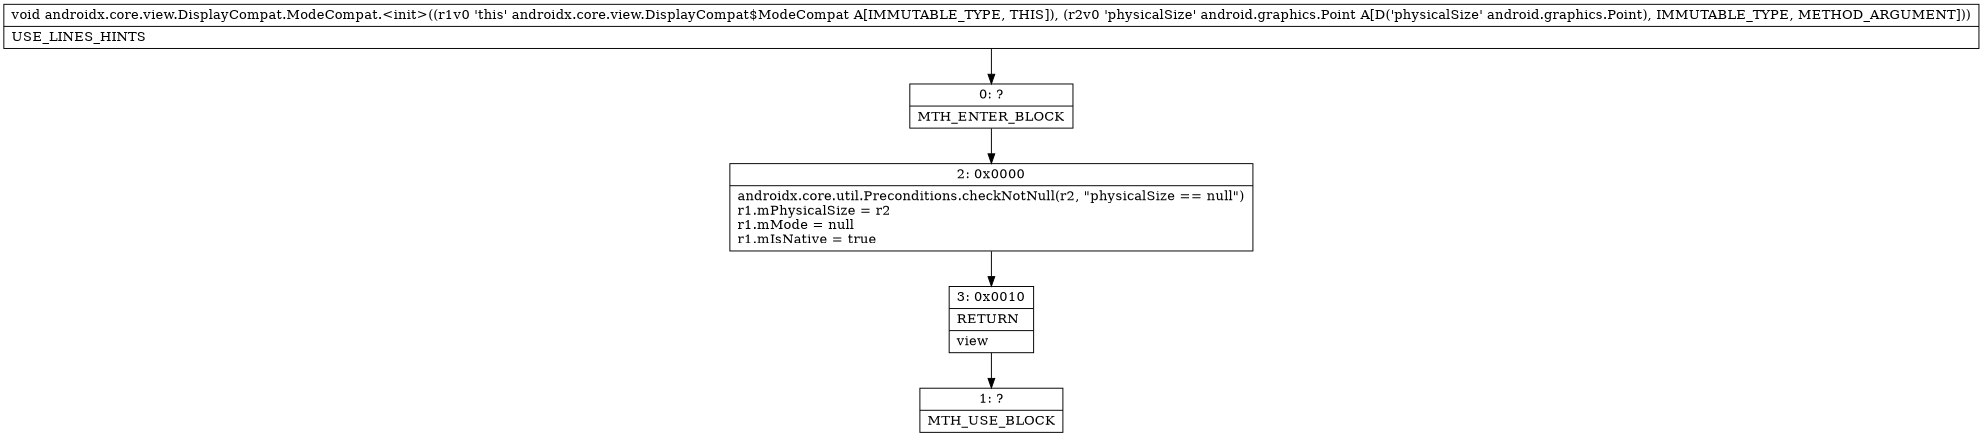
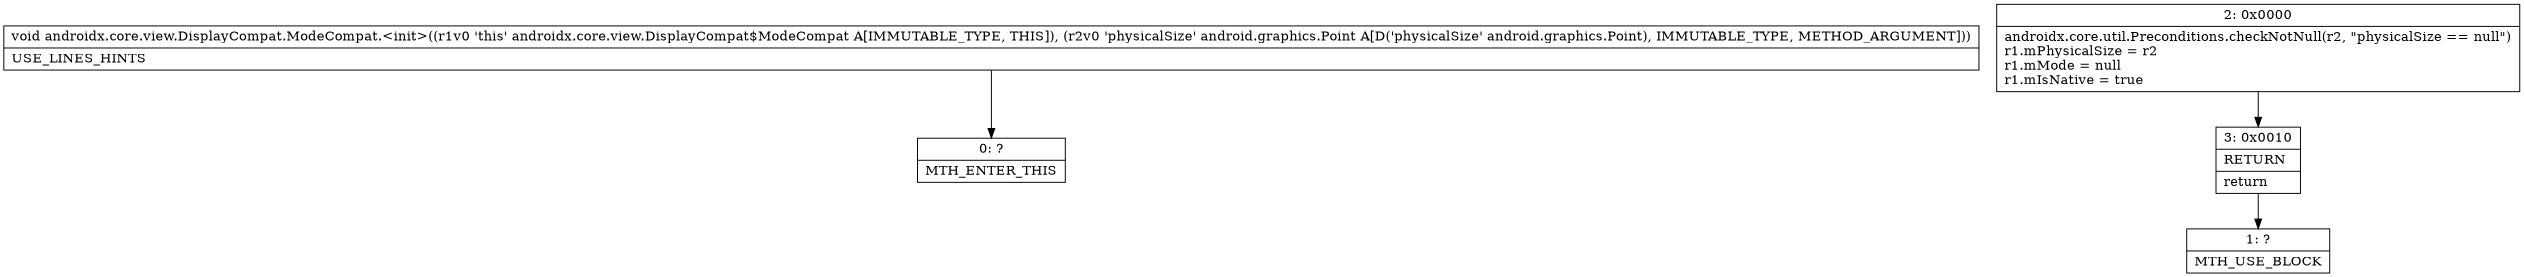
(991, 117) -> (991, 171)
(991, 141) -> none
(973, 341) -> (2246, 182)
